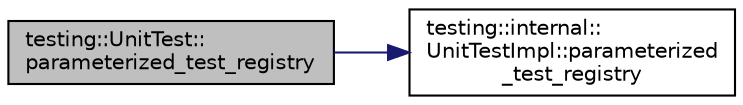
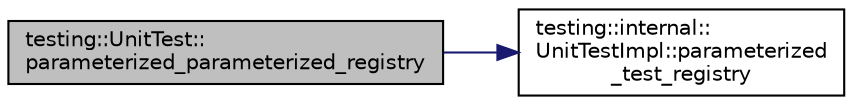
(171, 52) -> (226, 52)
